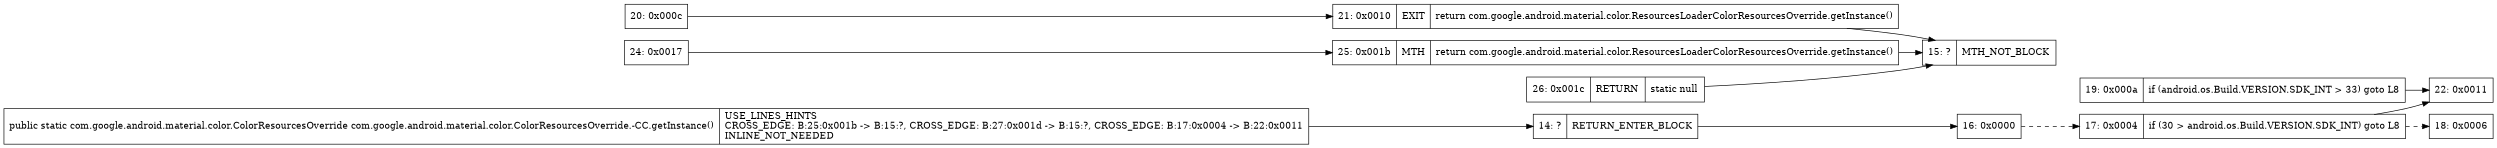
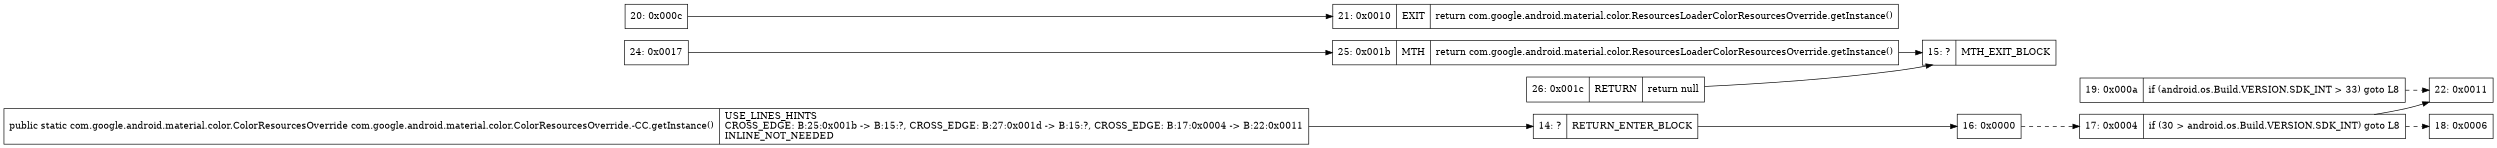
(1888, 33) -> none
(2006, 52) -> (2006, 52)
(1674, 89) -> (1673, 89)
(2414, 90) -> (2414, 90)
